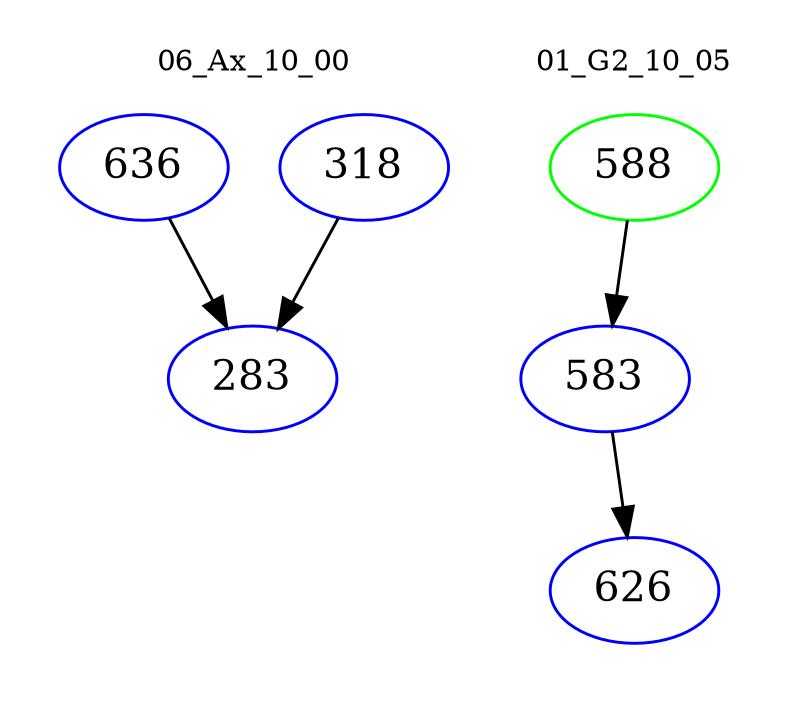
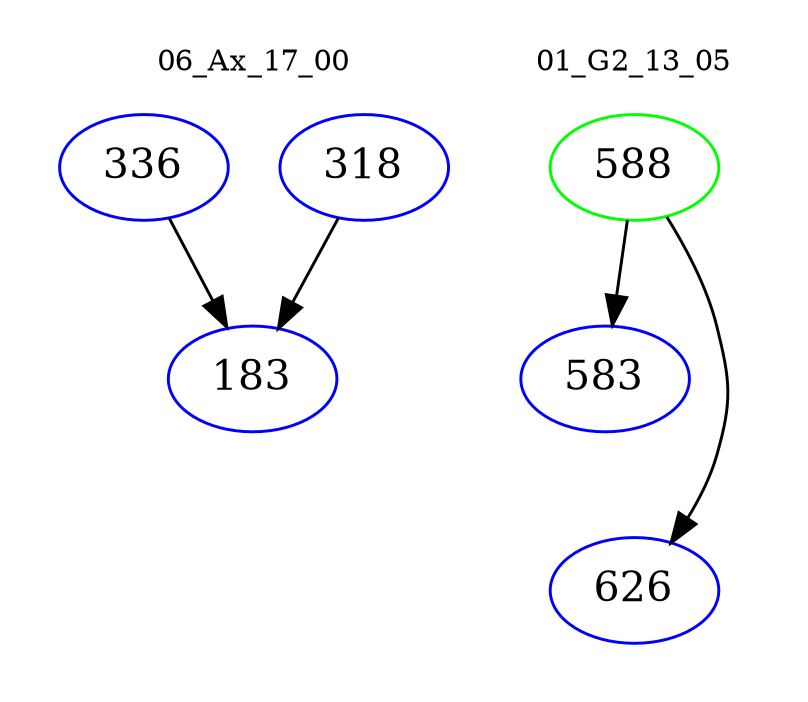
(254, 63) -> (254, 63)
(634, 63) -> (634, 63)
(144, 167) -> (144, 167)
(253, 379) -> (253, 379)
(618, 469) -> (725, 365)
